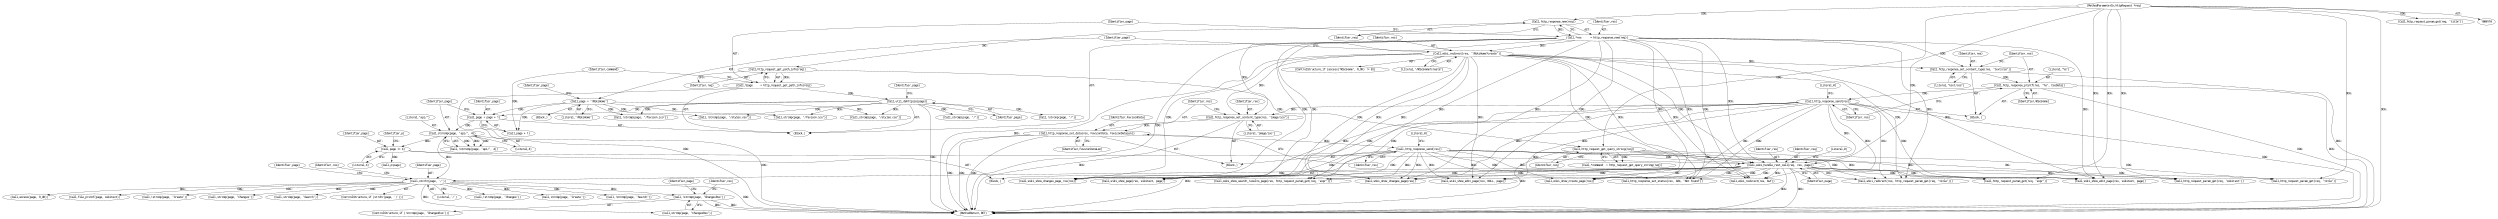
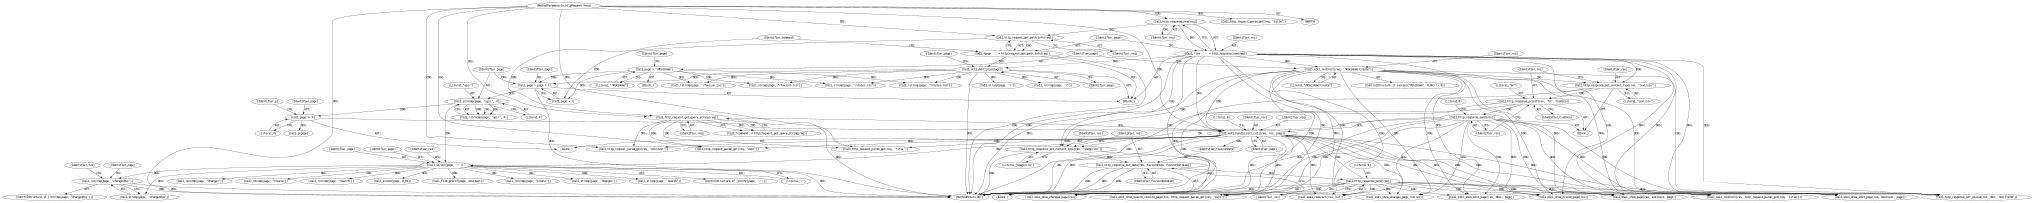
(1278, 76) -> (1101, 62)
(2093, 92) -> (793, 22)
(2033, 102) -> (1557, 118)
(1591, 178) -> (1235, 141)
